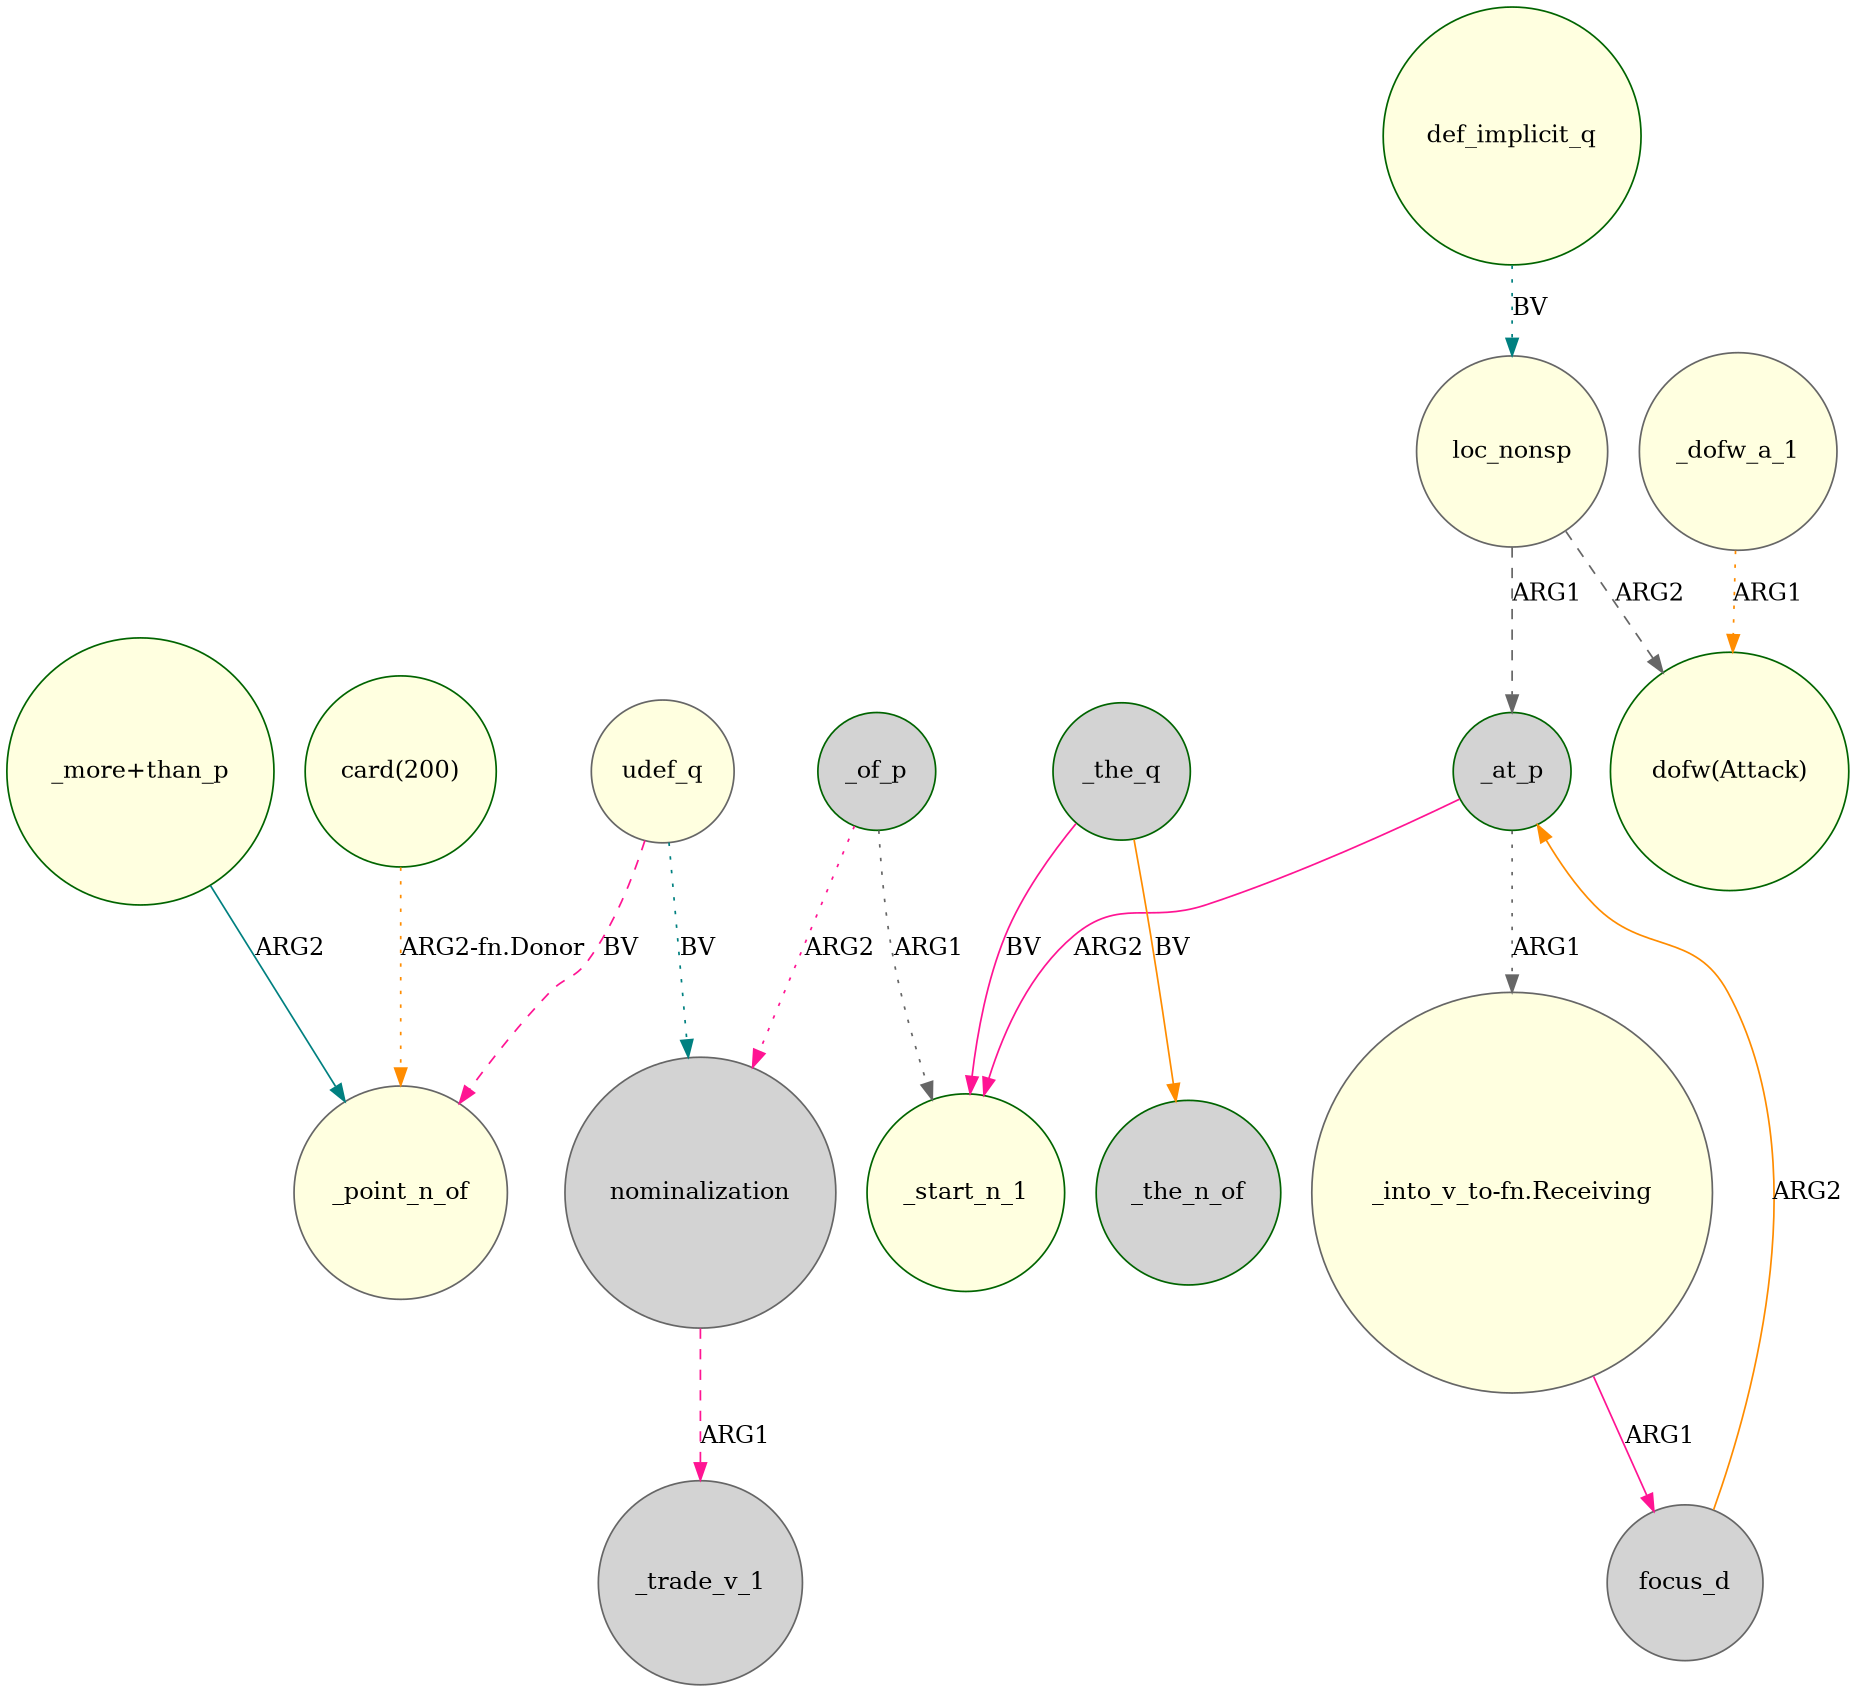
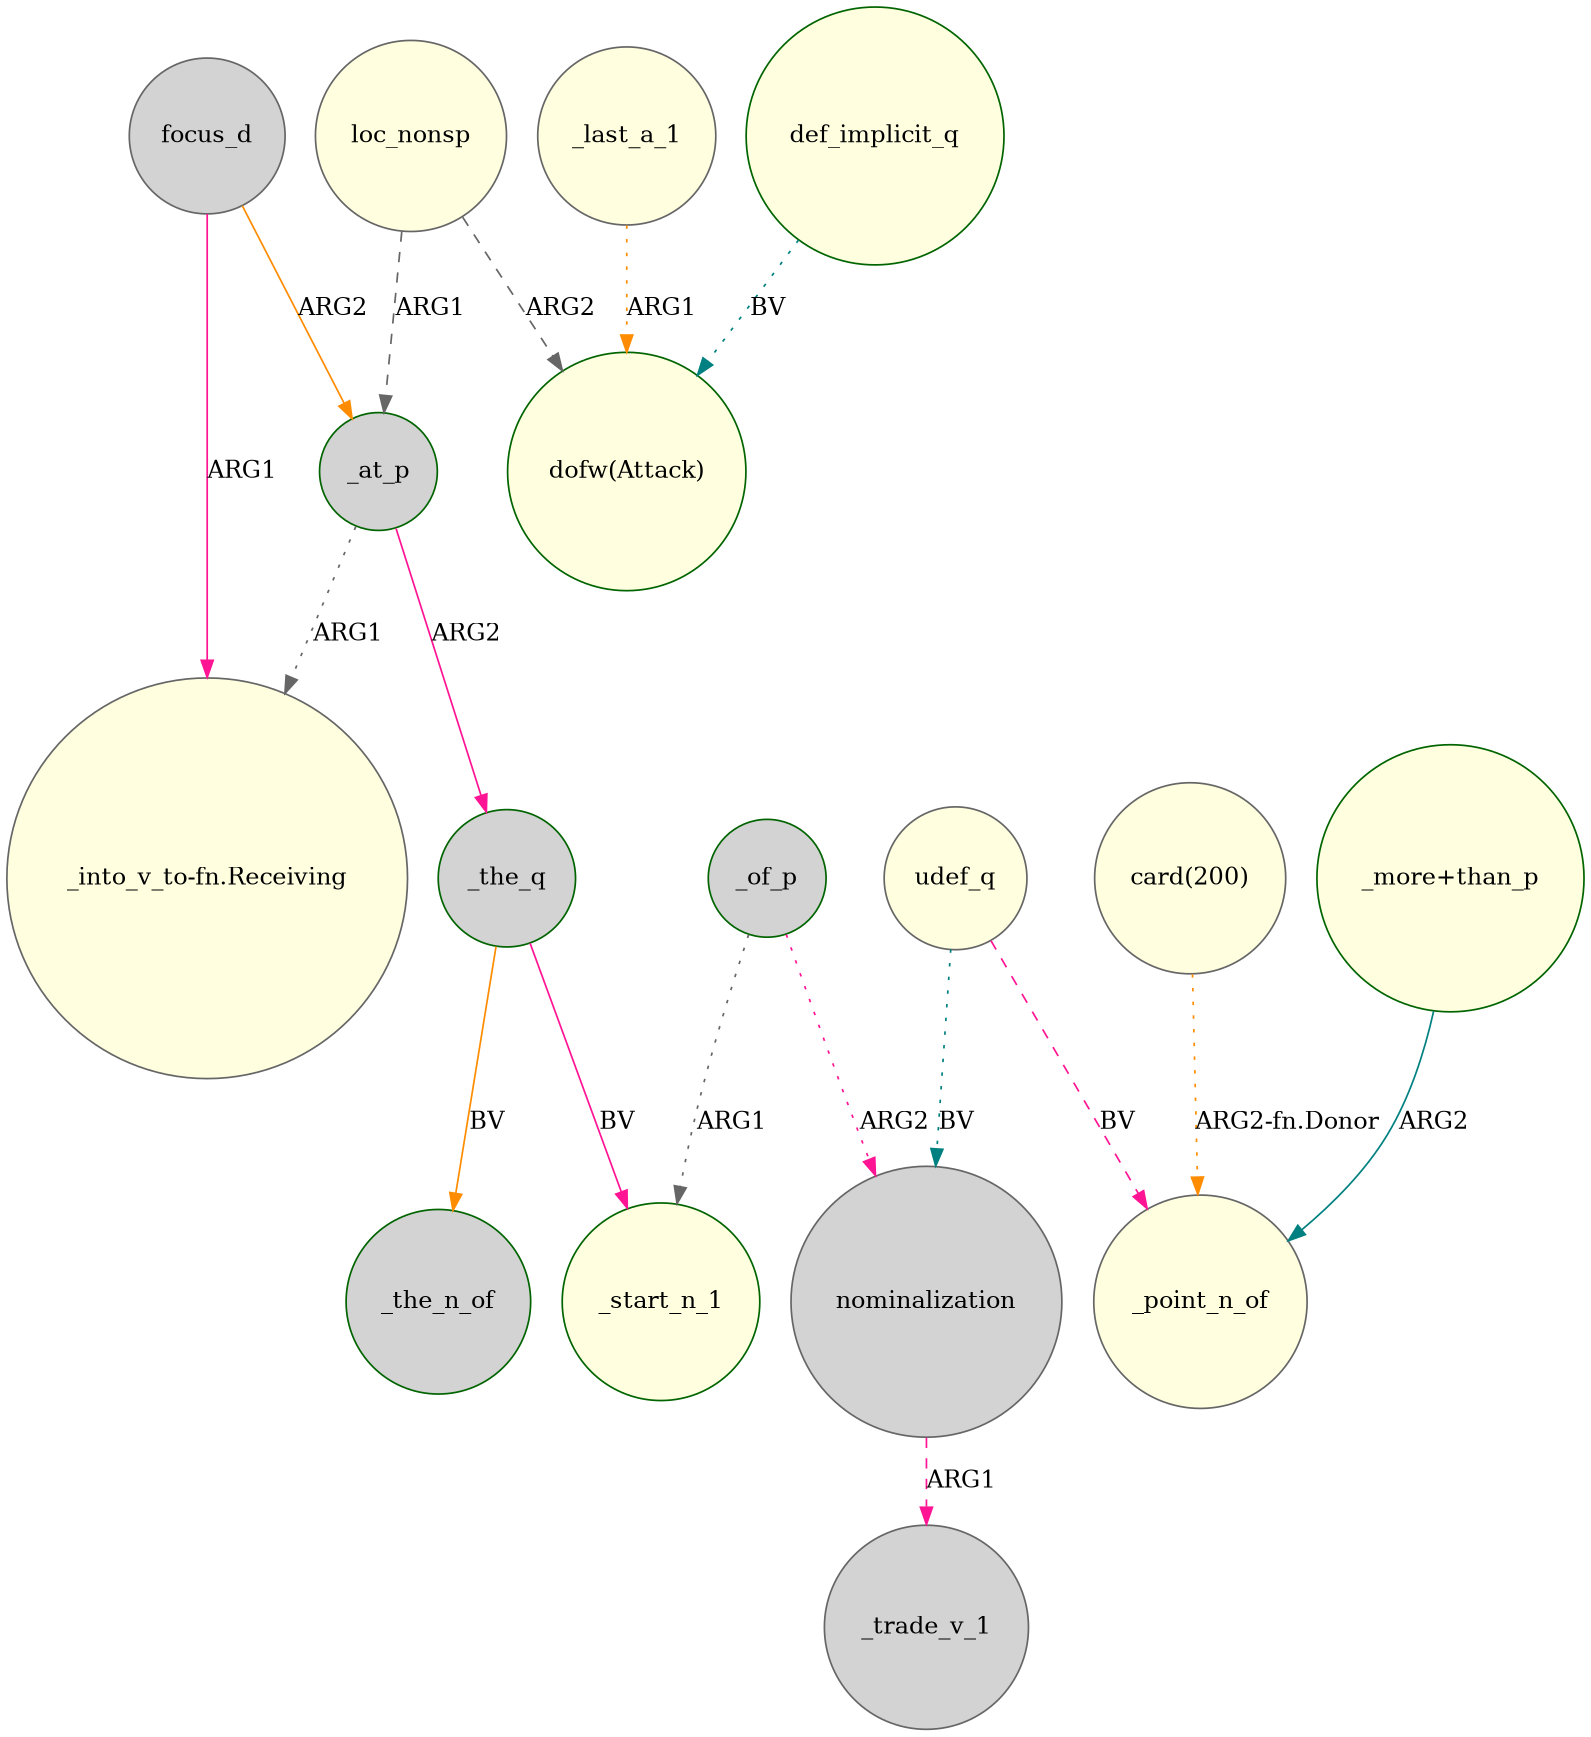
(1512, 302) -> (753, 300)
(1738, 451) -> (627, 136)
(401, 771) -> (1190, 878)
(1191, 909) -> (439, 662)
(1620, 1436) -> (207, 437)
